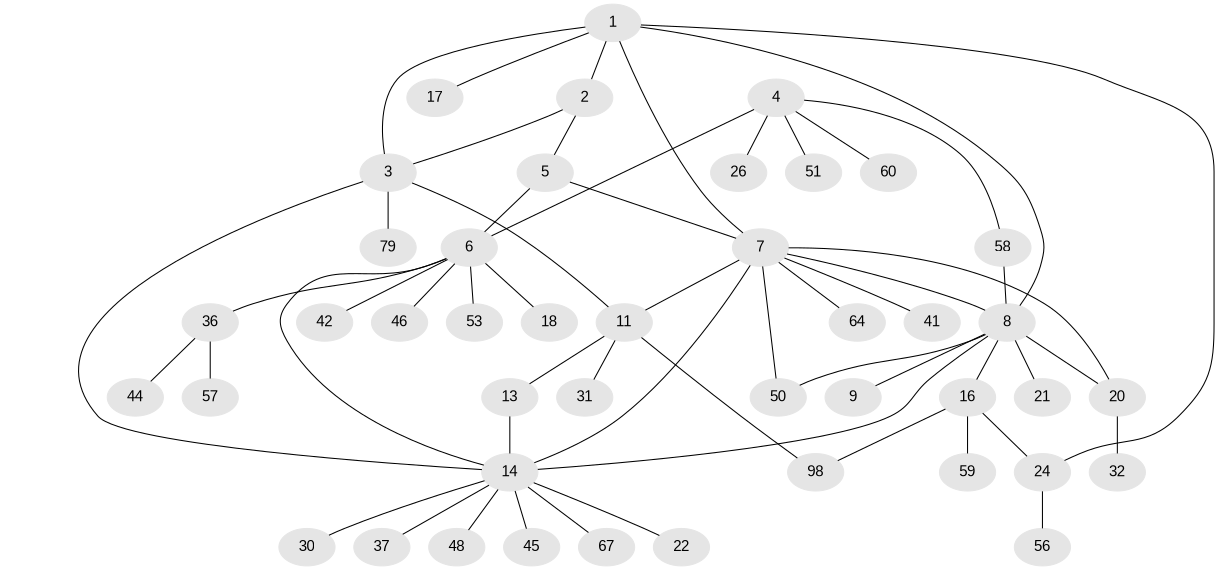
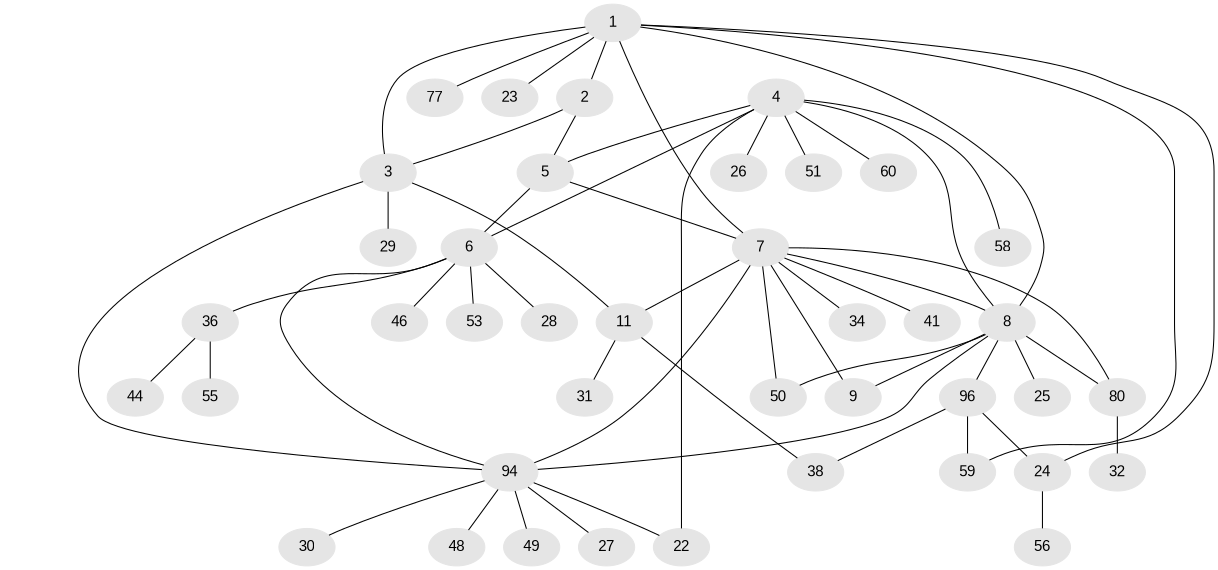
(435, 98) -> (435, 98)
none -> (510, 98)
none -> (1129, 116)
none -> (654, 133)
(388, 248) -> (388, 248)
(1005, 292) -> (937, 167)
none -> (681, 304)
(325, 322) -> none
(549, 322) -> (549, 322)
none -> (807, 322)
(857, 322) -> (857, 322)
(210, 397) -> (210, 397)
(510, 397) -> none
(968, 397) -> (968, 397)
(1042, 397) -> (1042, 397)
(1117, 397) -> (1117, 397)
(510, 472) -> (510, 472)
(816, 472) -> (816, 472)
(382, 547) -> none
(532, 547) -> (532, 547)
(607, 547) -> (607, 547)
